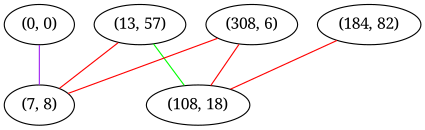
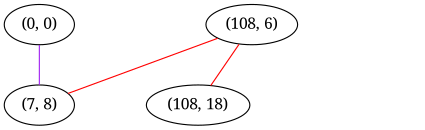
(140, 25) -> none
(252, 25) -> (252, 25)
(369, 25) -> none
